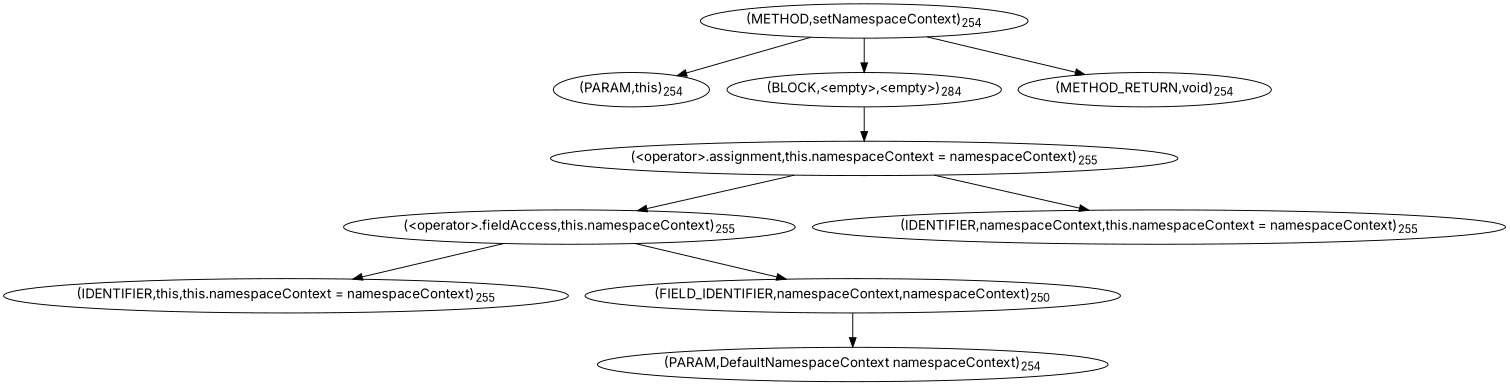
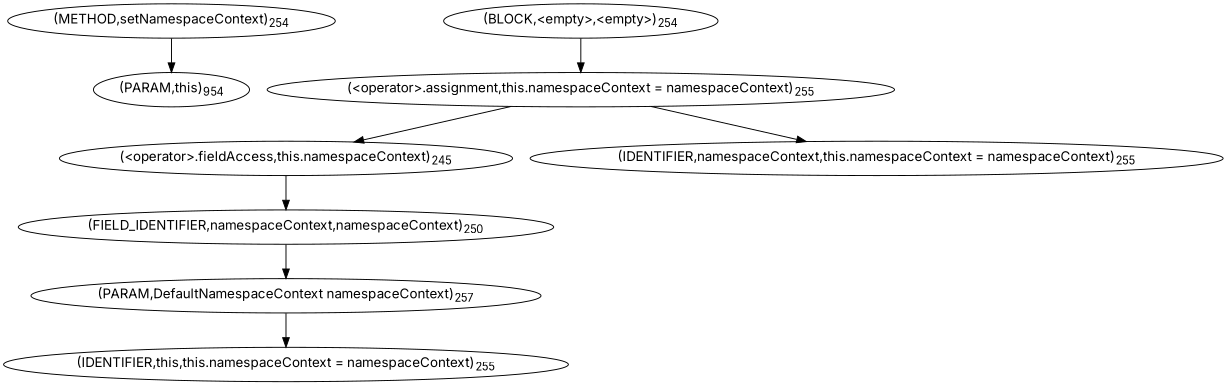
(864, 51) -> none
(673, 88) -> (213, 88)
(952, 88) -> (668, 20)
(1145, 90) -> none
(725, 226) -> (442, 157)
(433, 260) -> (286, 325)
(1031, 363) -> (464, 294)
